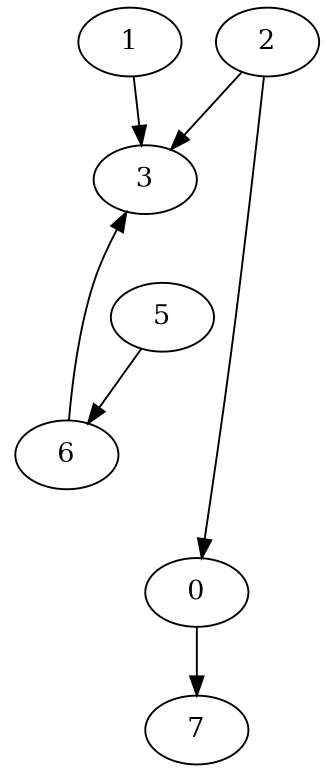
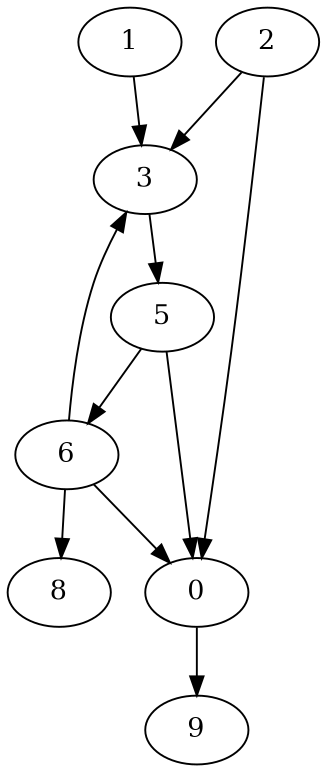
none -> (153, 238)
none -> (178, 445)
none -> (125, 517)
none -> (59, 592)
(197, 730) -> (197, 730)
